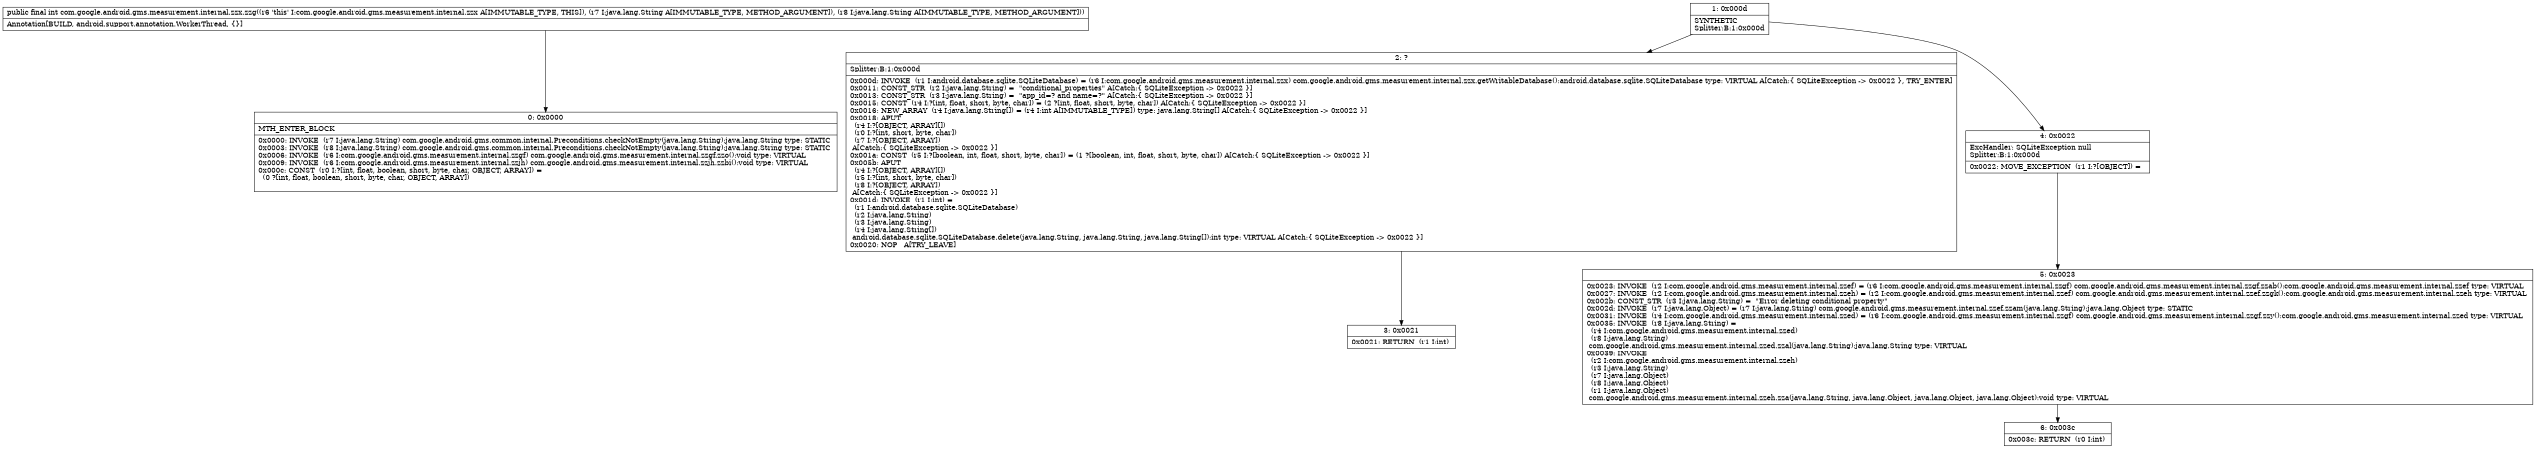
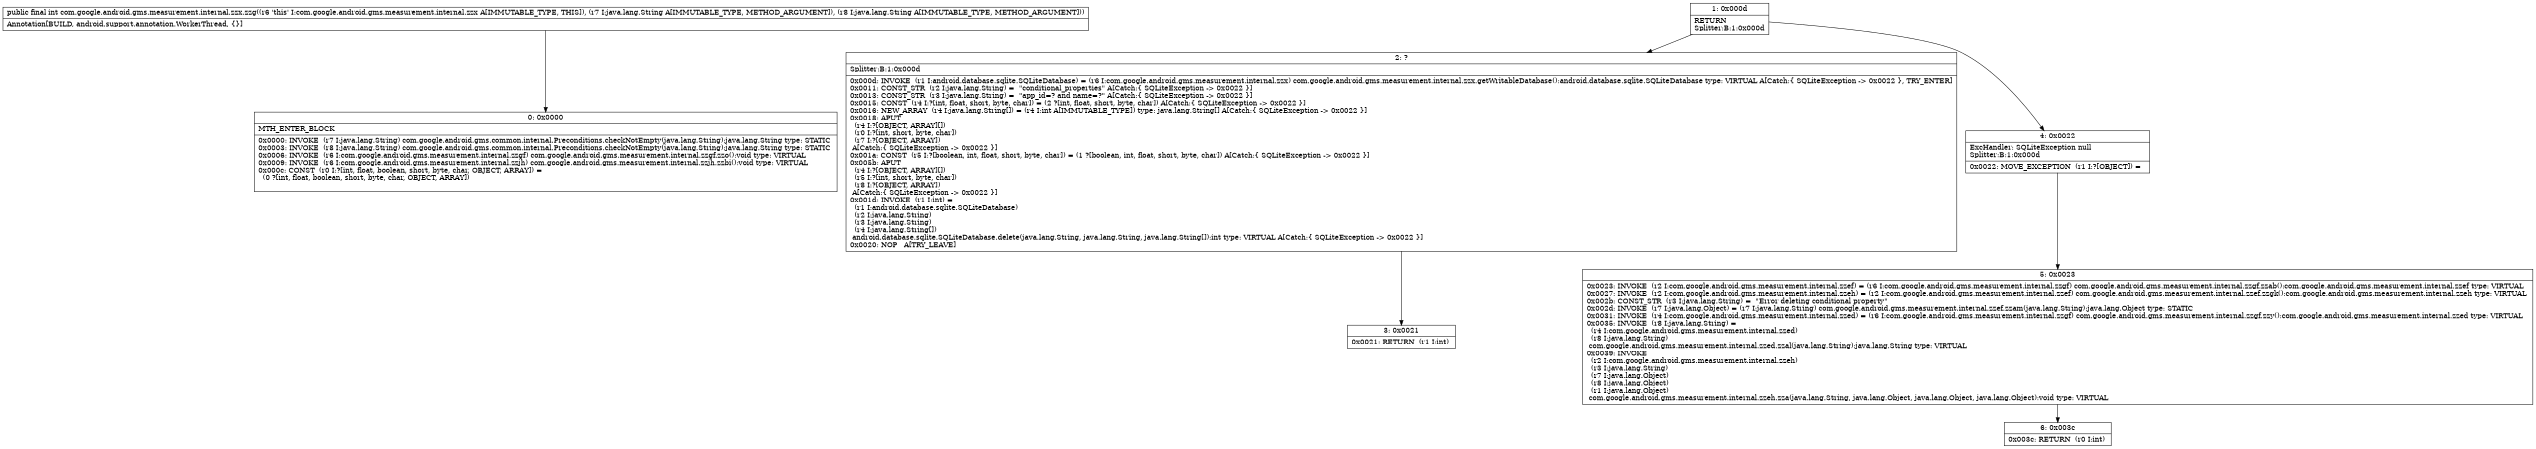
(1716, 21) -> (1710, 21)
